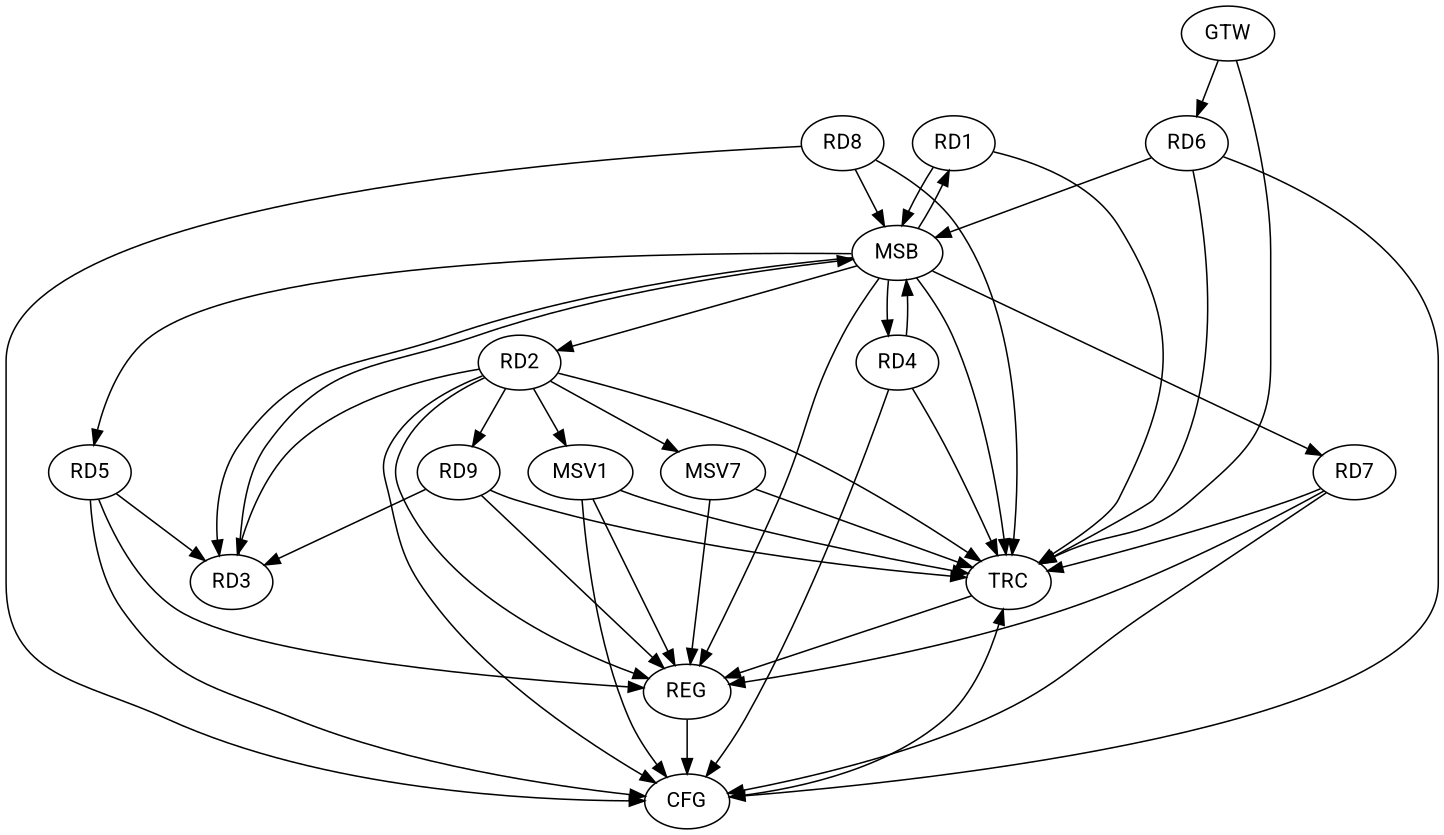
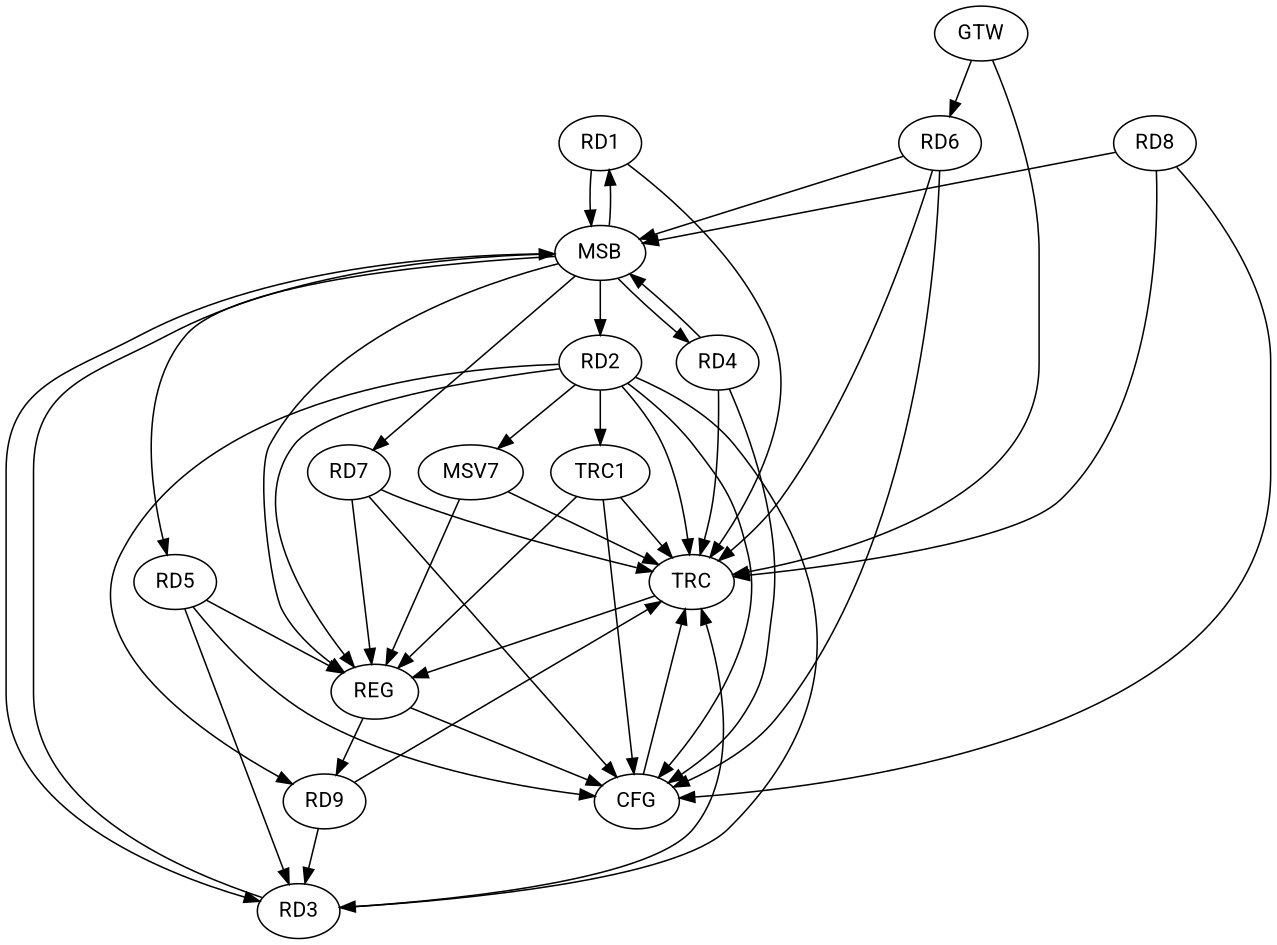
(976, 403) -> (653, 854)
(580, 472) -> (600, 472)
(567, 576) -> (350, 746)
